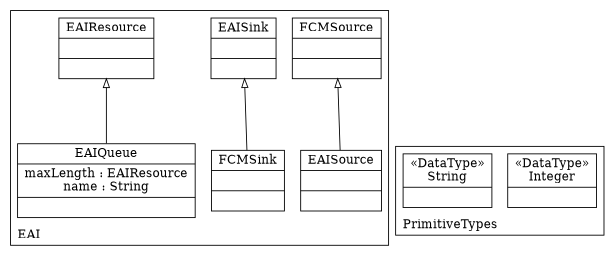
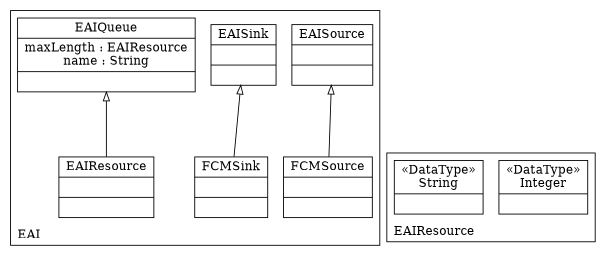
(106, 116) -> (106, 129)
(339, 119) -> (330, 125)
(451, 225) -> (434, 232)
